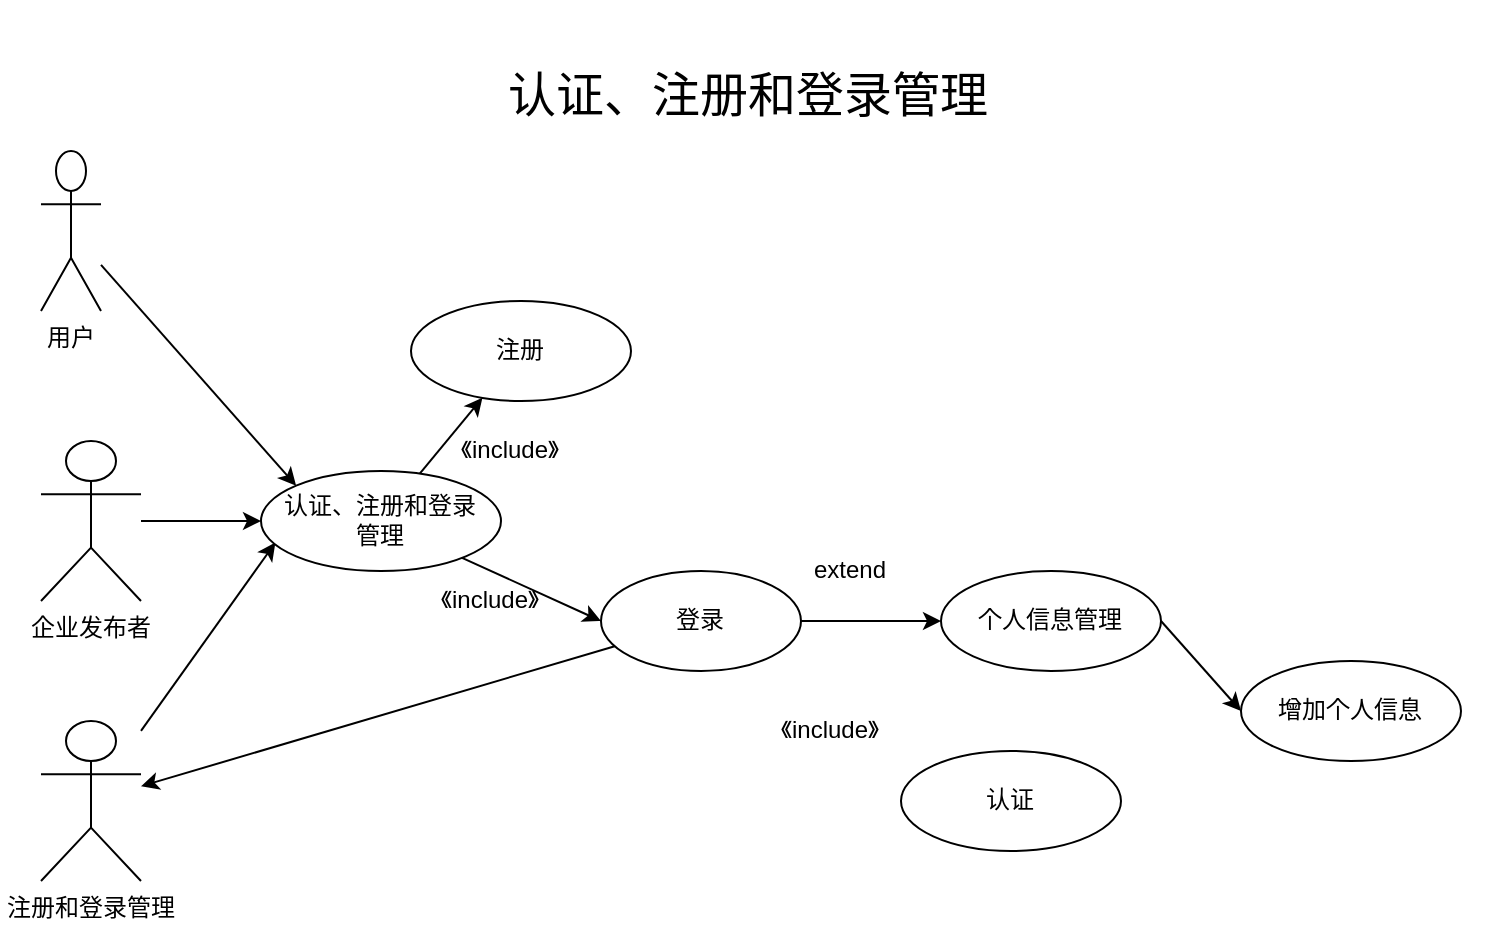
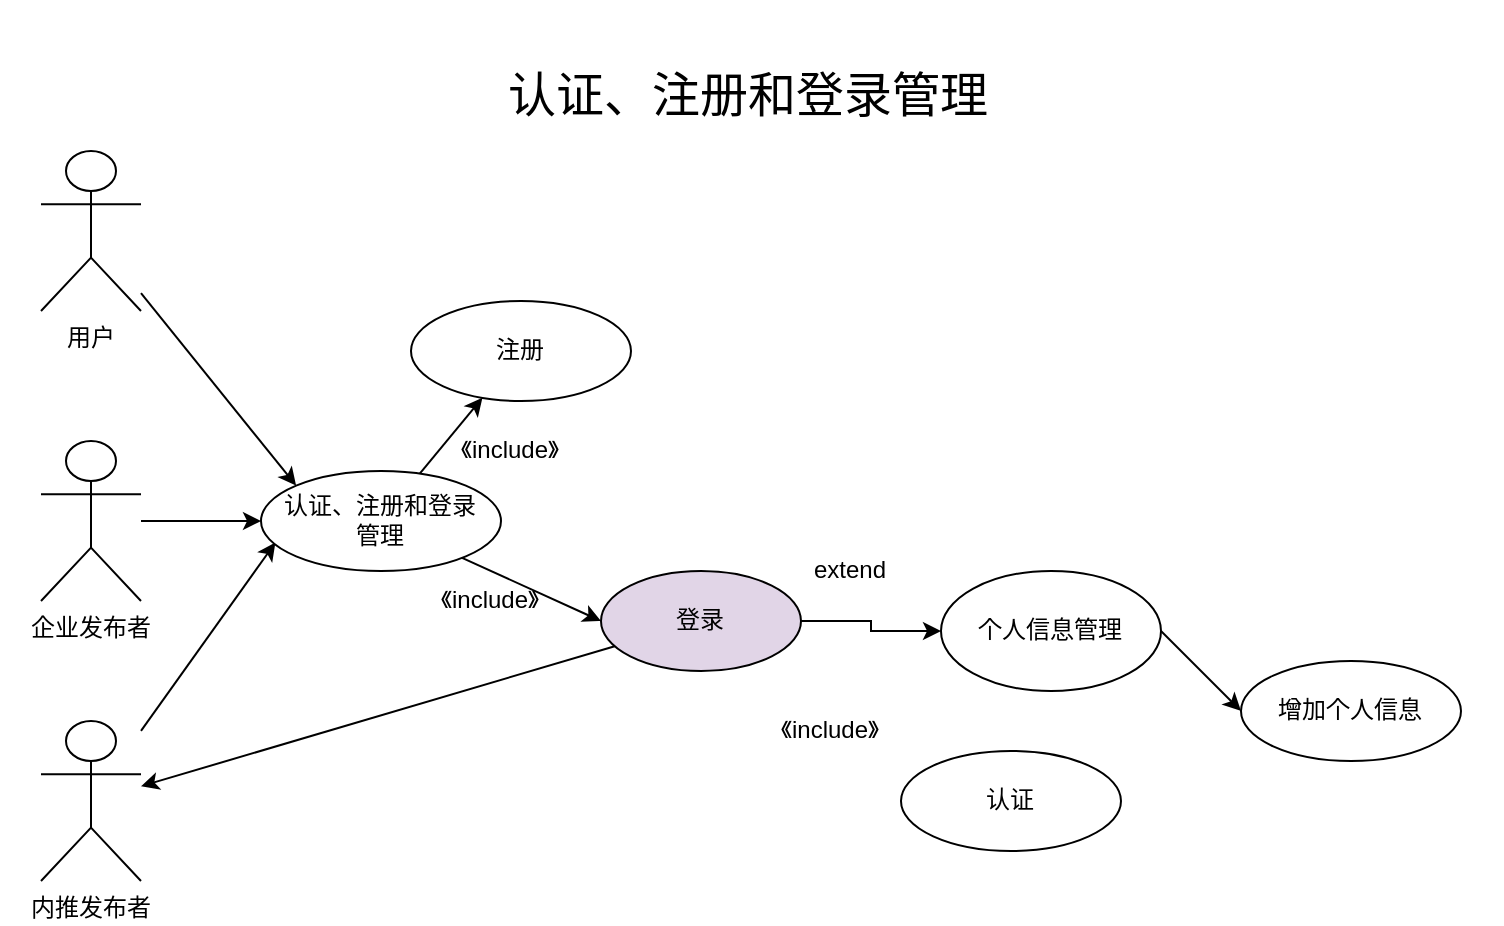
(71, 231) -> (91, 231)
(701, 621) -> (701, 621)
(1051, 621) -> (1051, 631)
(92, 909) -> (92, 909)
